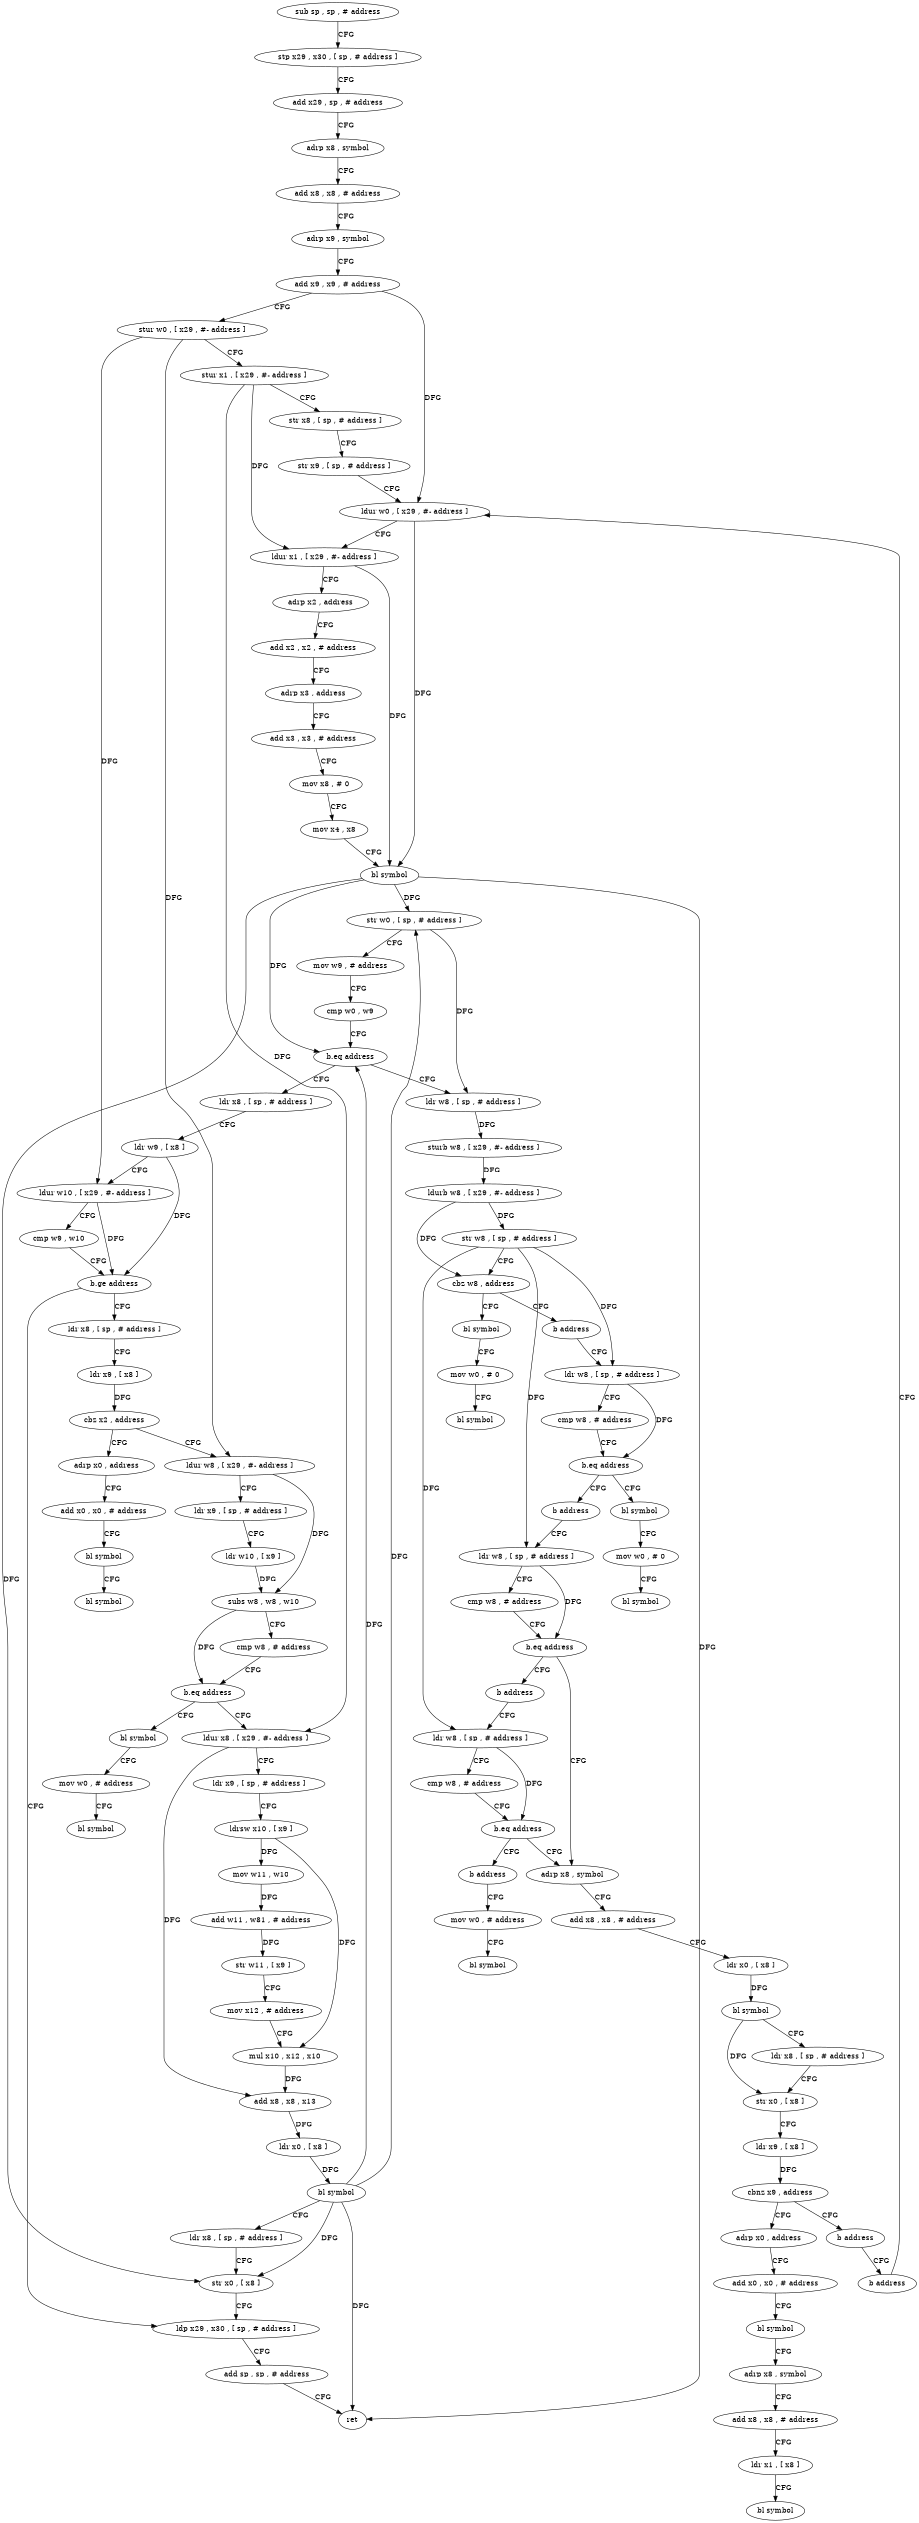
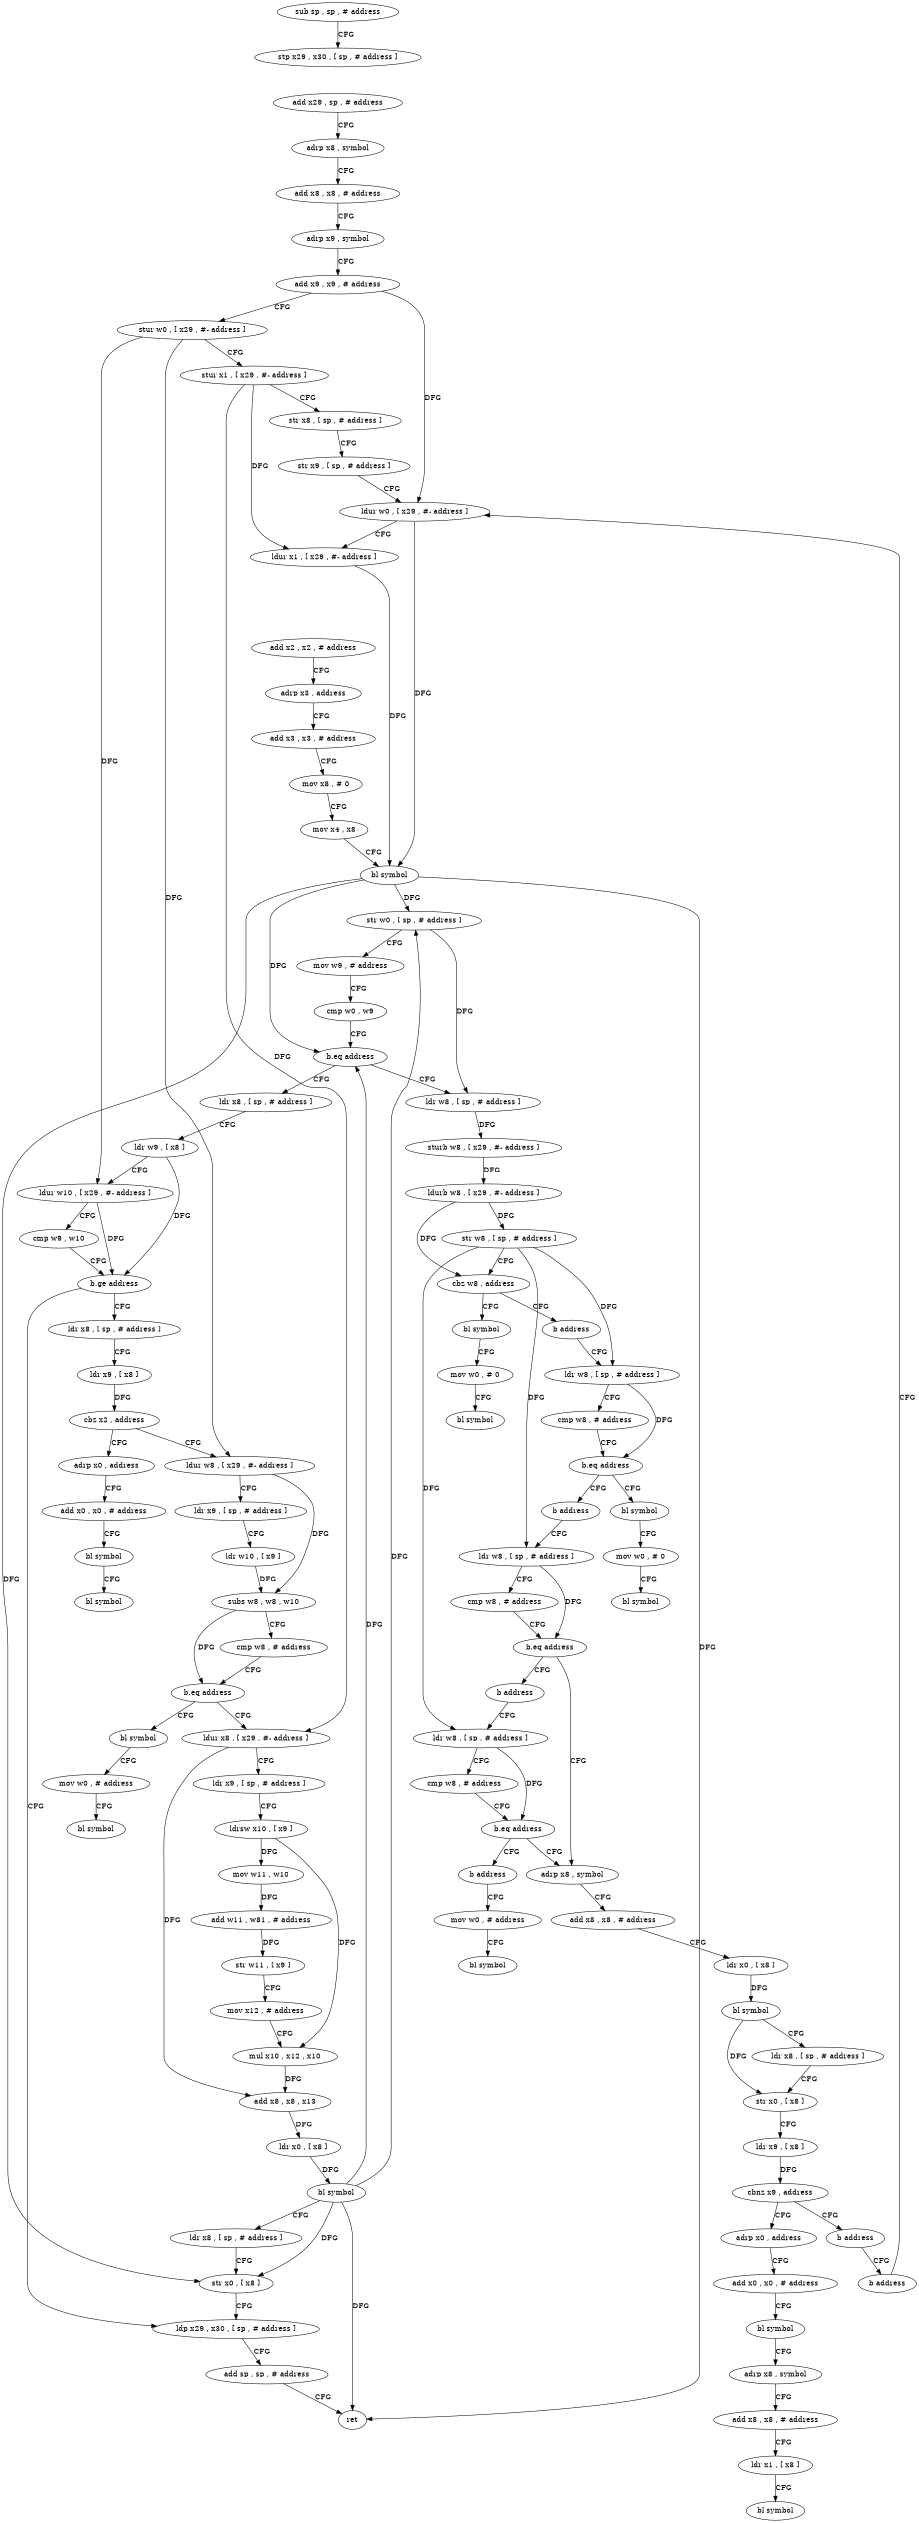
(338, 78) -> none
(321, 603) -> none
